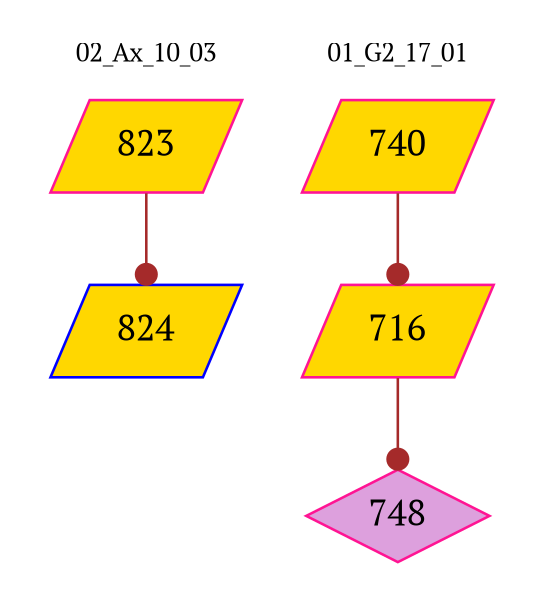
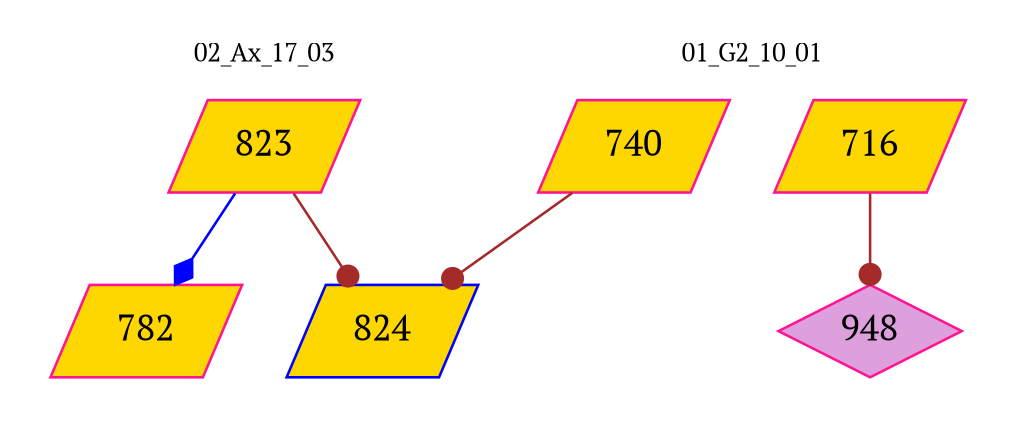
(146, 55) -> (264, 55)
(398, 55) -> (752, 55)
(398, 229) -> (536, 219)
none -> (146, 331)
(398, 516) -> (870, 331)
